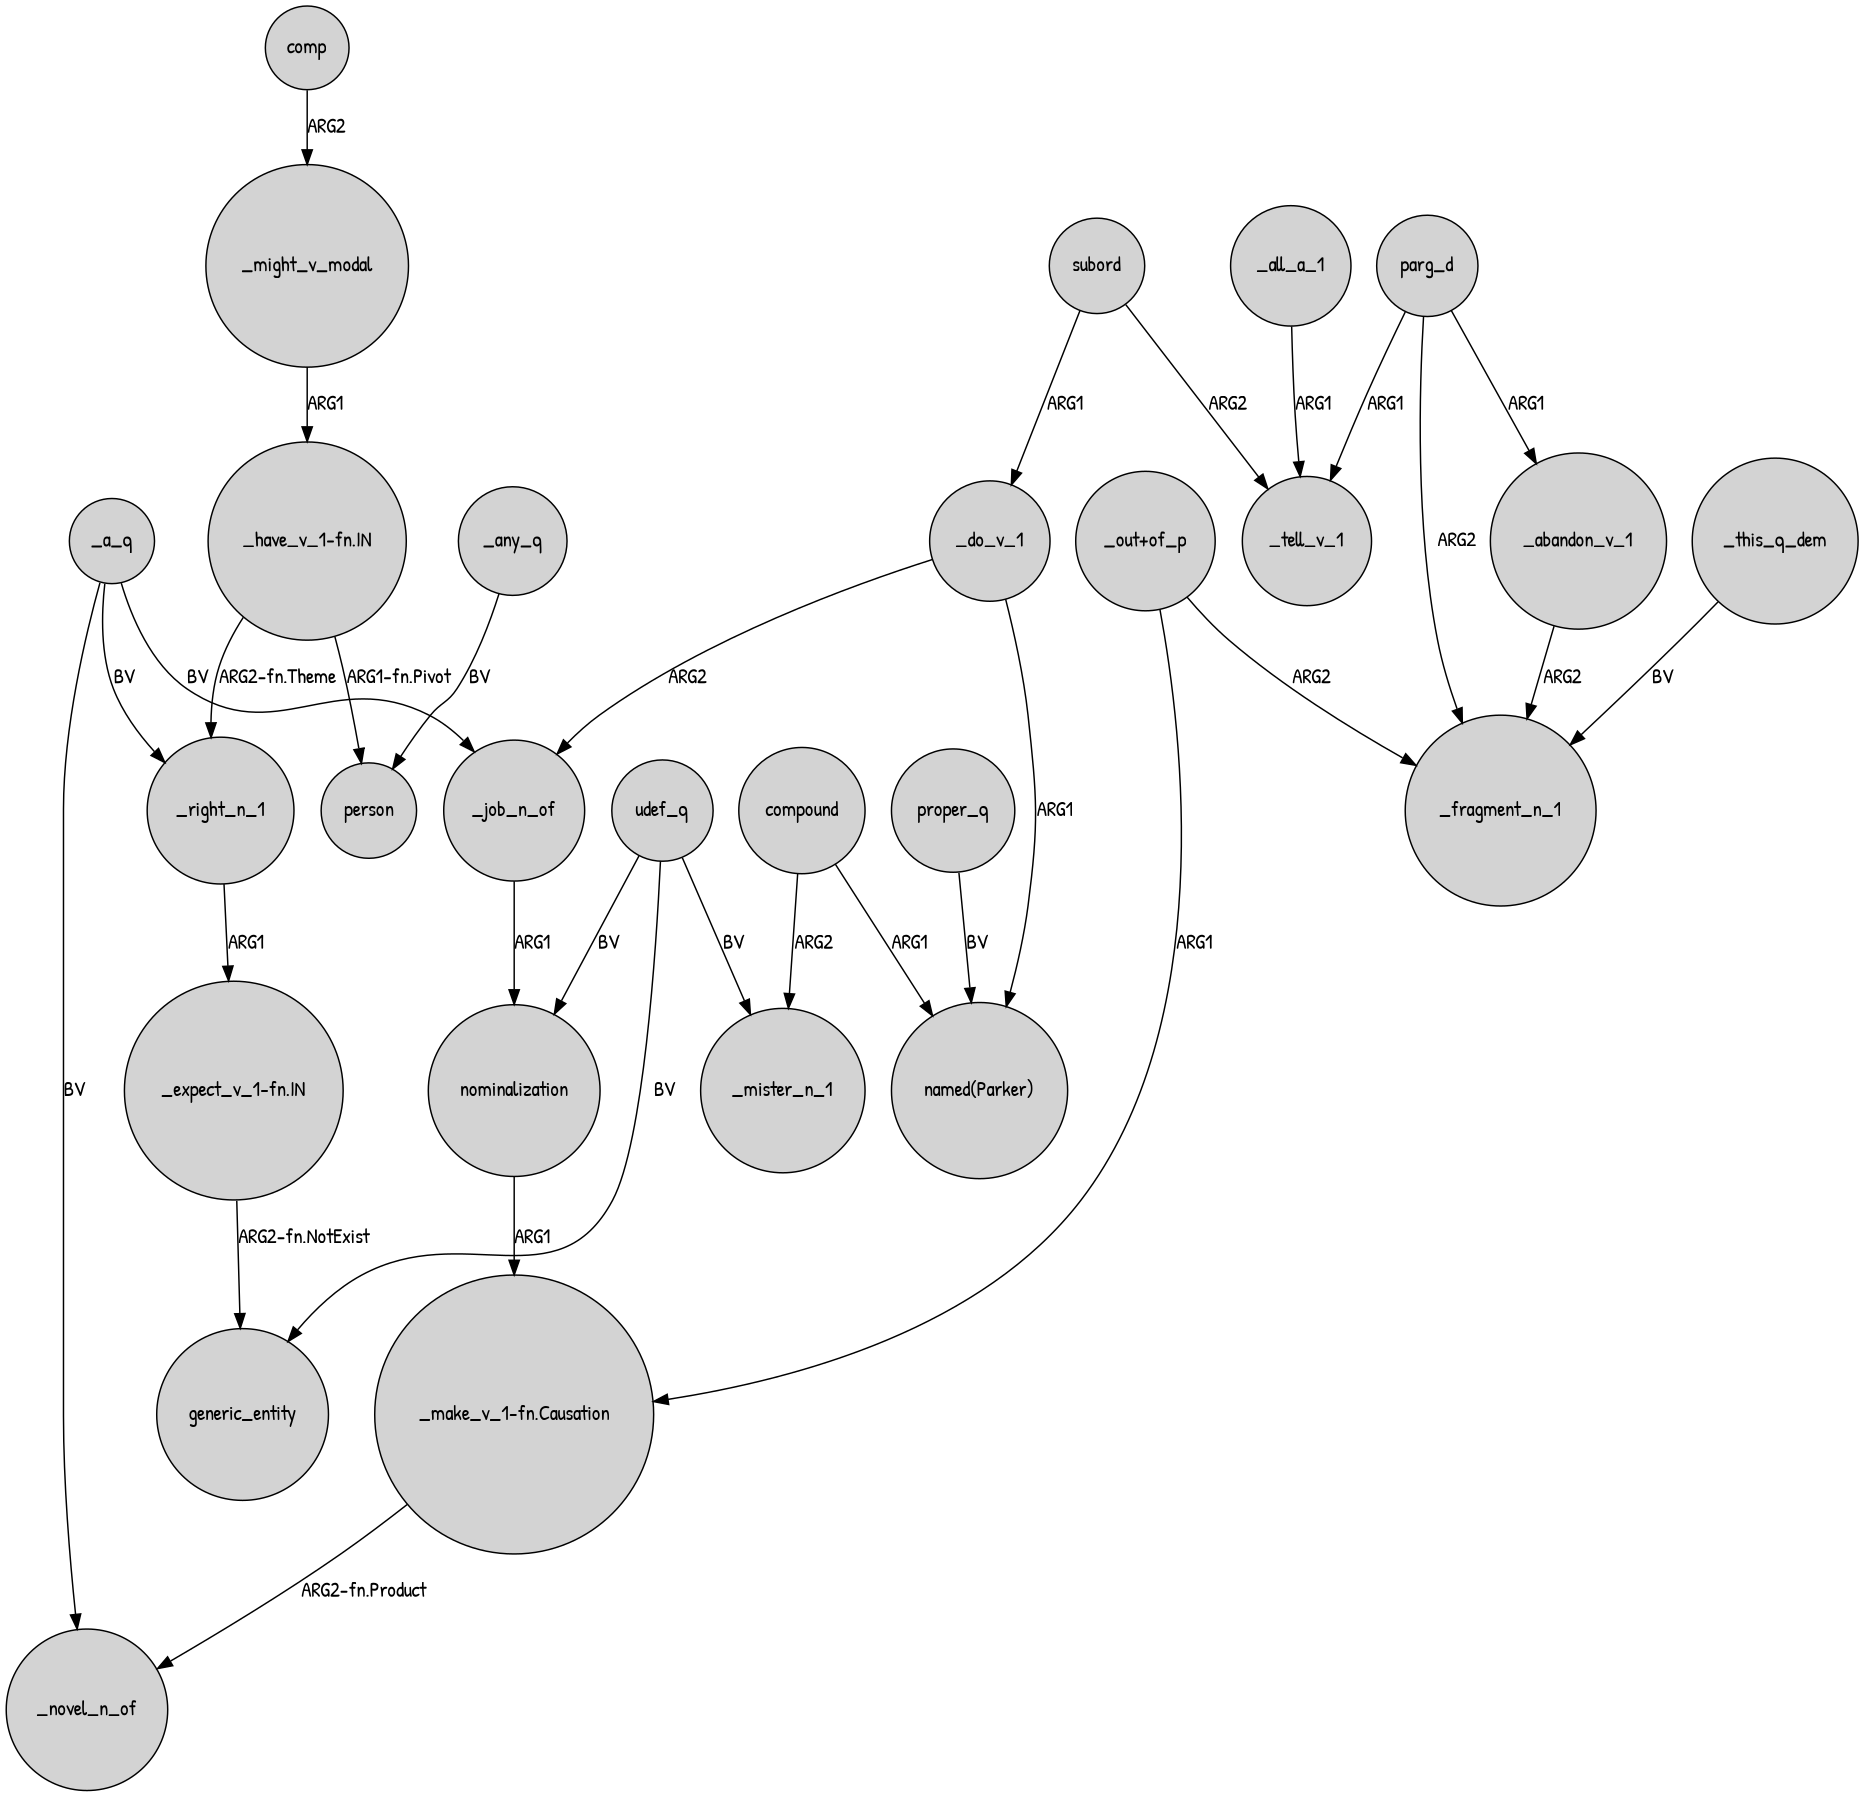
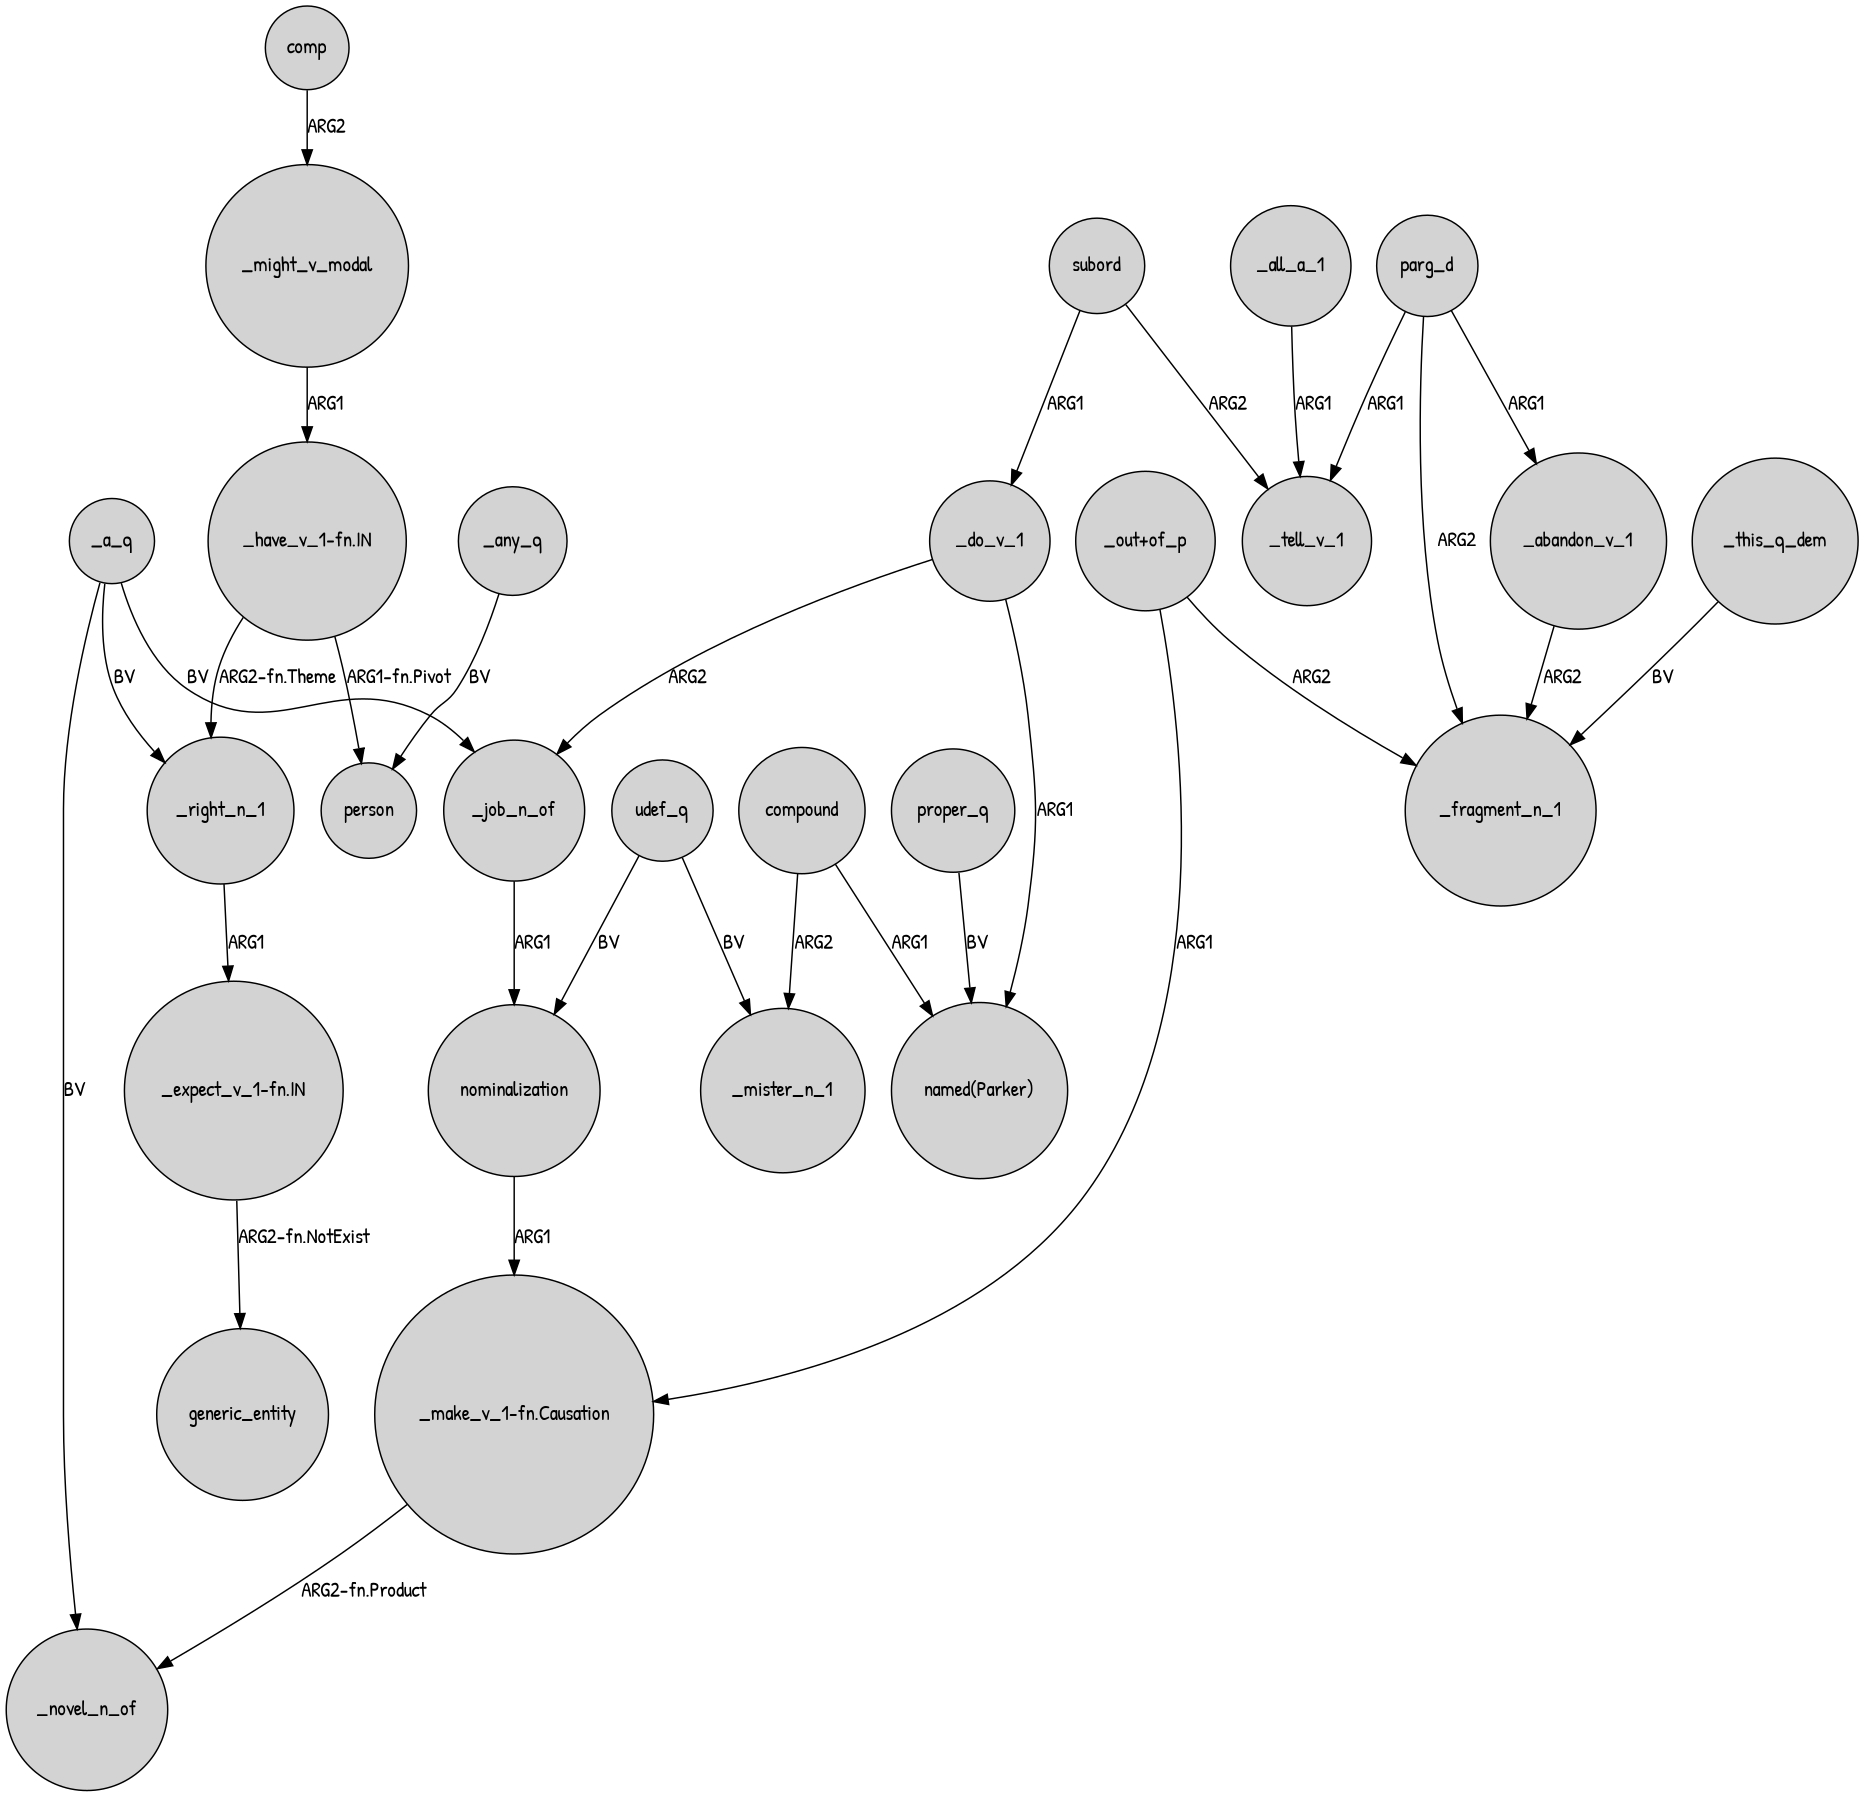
(608, 1207) -> none
